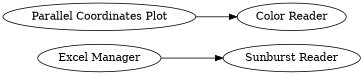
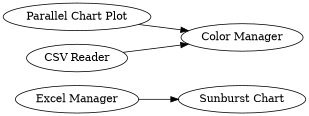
(99, 17) -> (77, 17)
(292, 17) -> (242, 37)
none -> (77, 58)
(292, 58) -> (242, 99)
